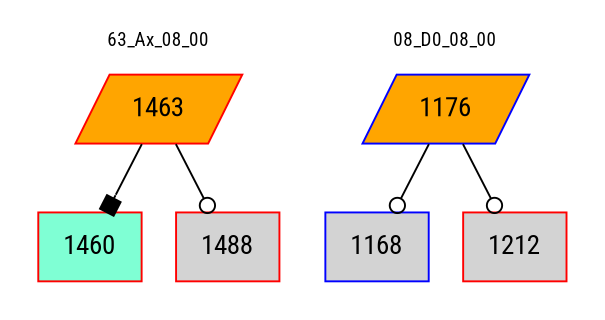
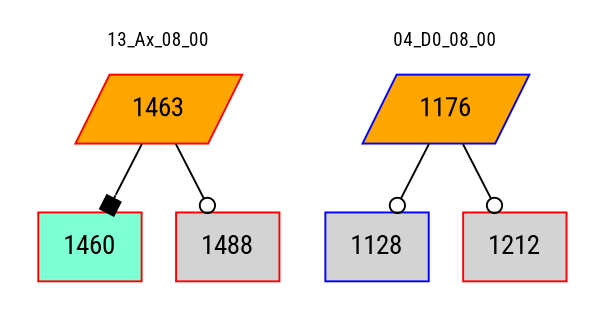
(159, 41) -> (159, 41)
(446, 41) -> (446, 41)
(377, 247) -> (377, 247)
